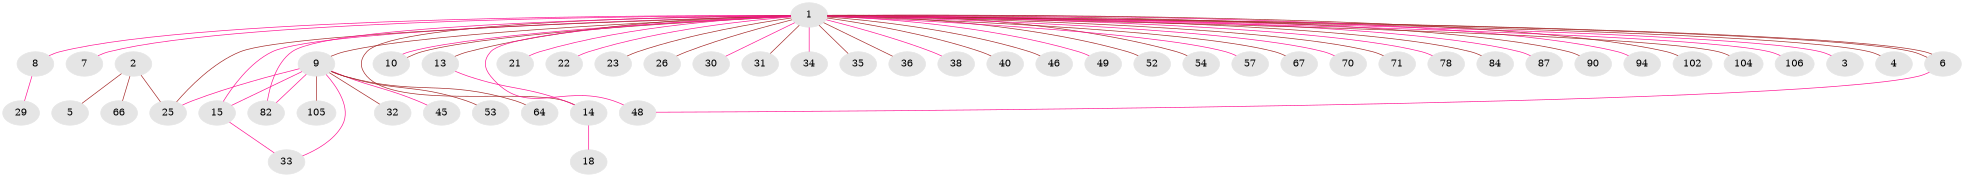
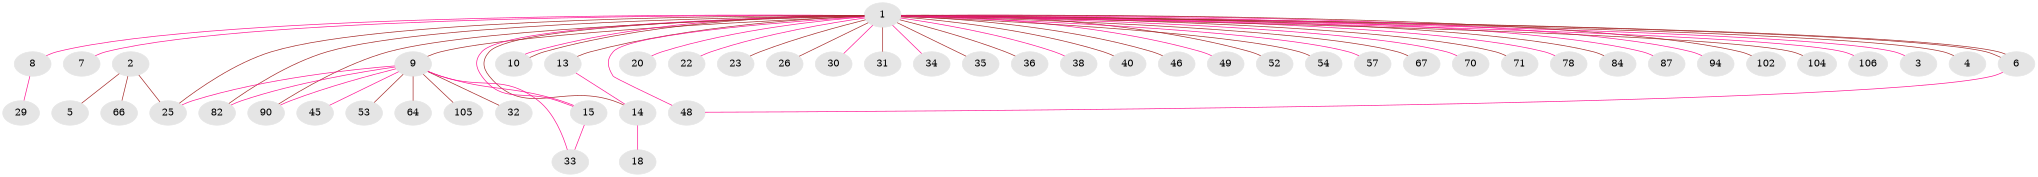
(512, 24) -> (507, 28)
(515, 64) -> (638, 64)
none -> (338, 85)
